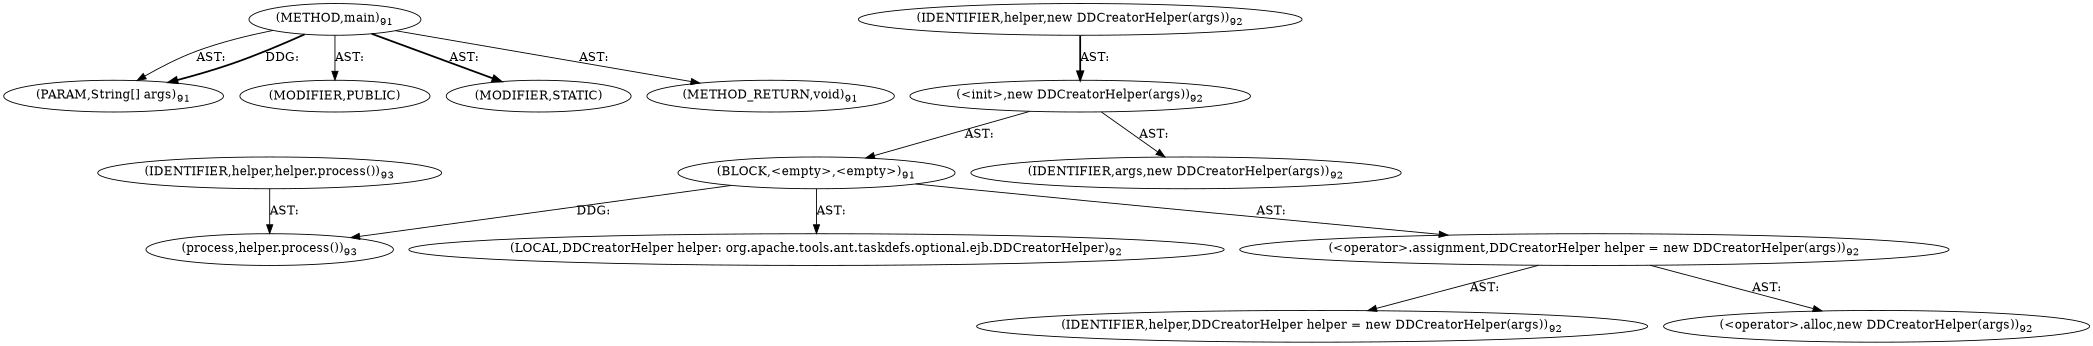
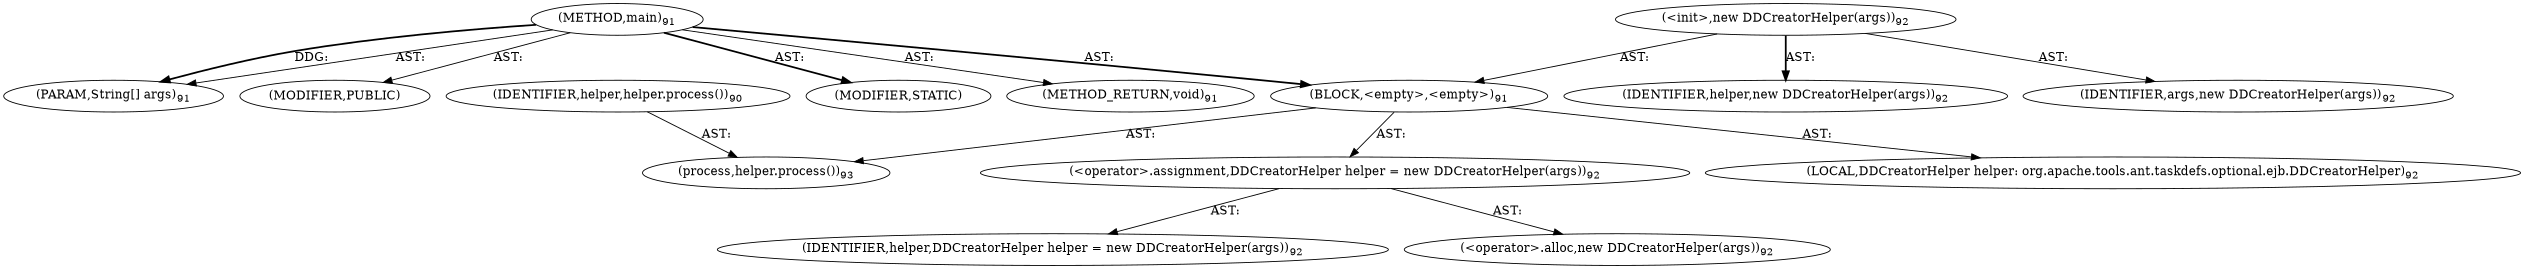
(1080, 53) -> (1786, 53)
none -> (997, 55)
(388, 172) -> (736, 95)
(596, 211) -> (1143, 134)
